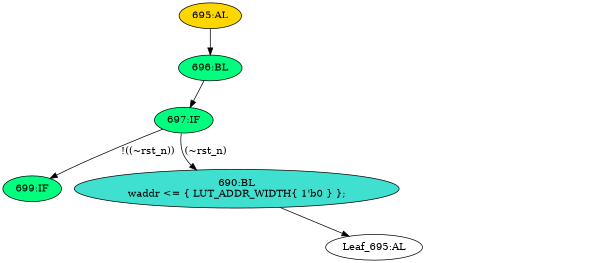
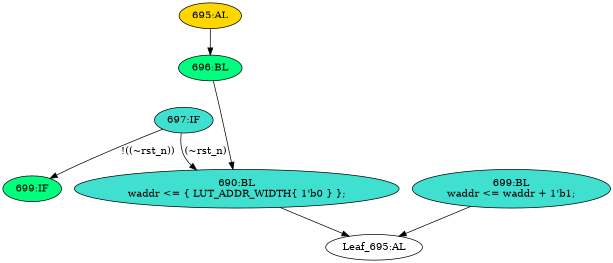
(199, 91) -> (223, 121)
(184, 120) -> (184, 120)
none -> (511, 189)
